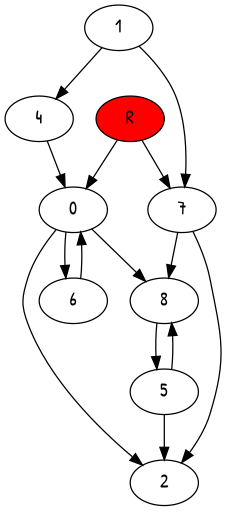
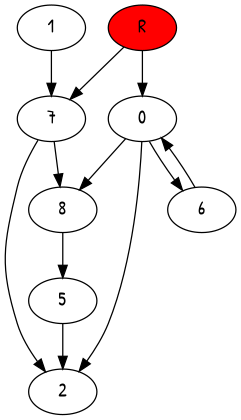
(39, 119) -> none
(173, 353) -> none
